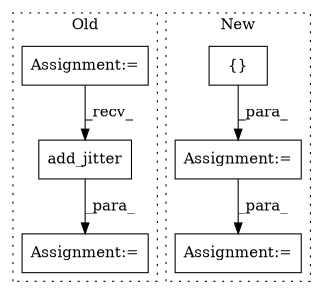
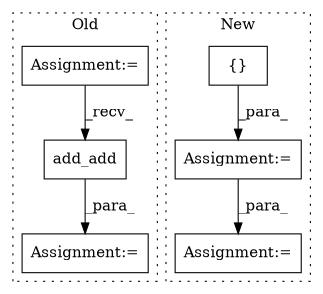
(85, 160) -> (85, 160)
